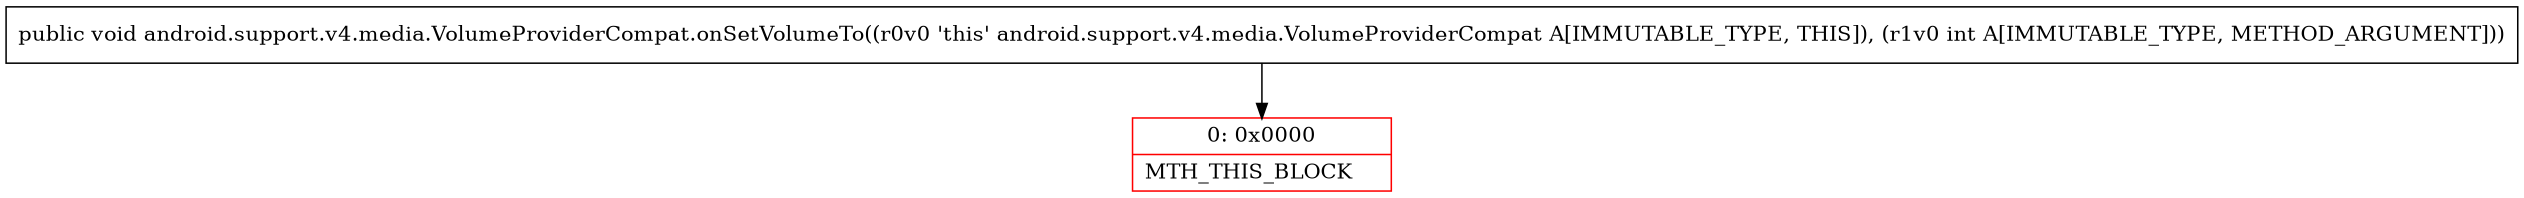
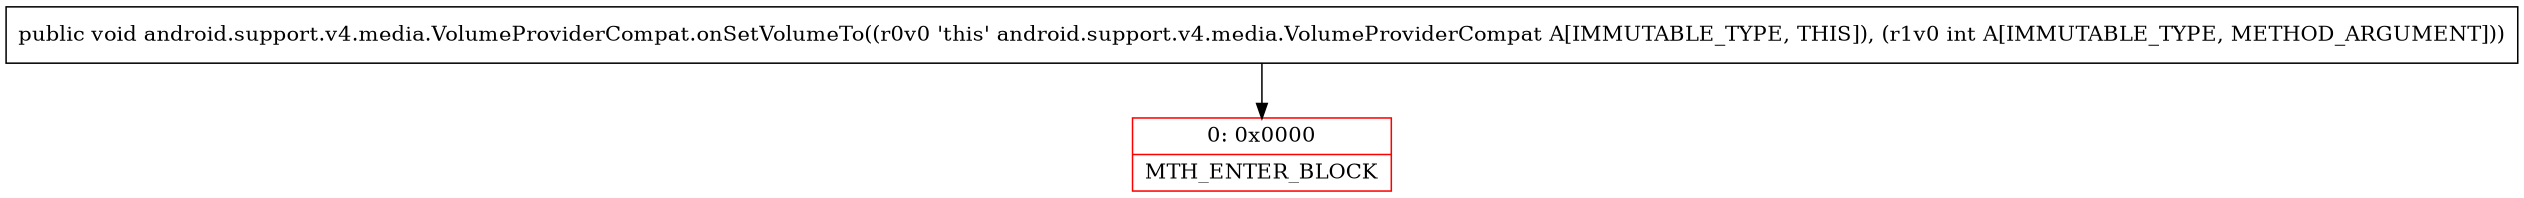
(1249, 172) -> (1262, 172)
